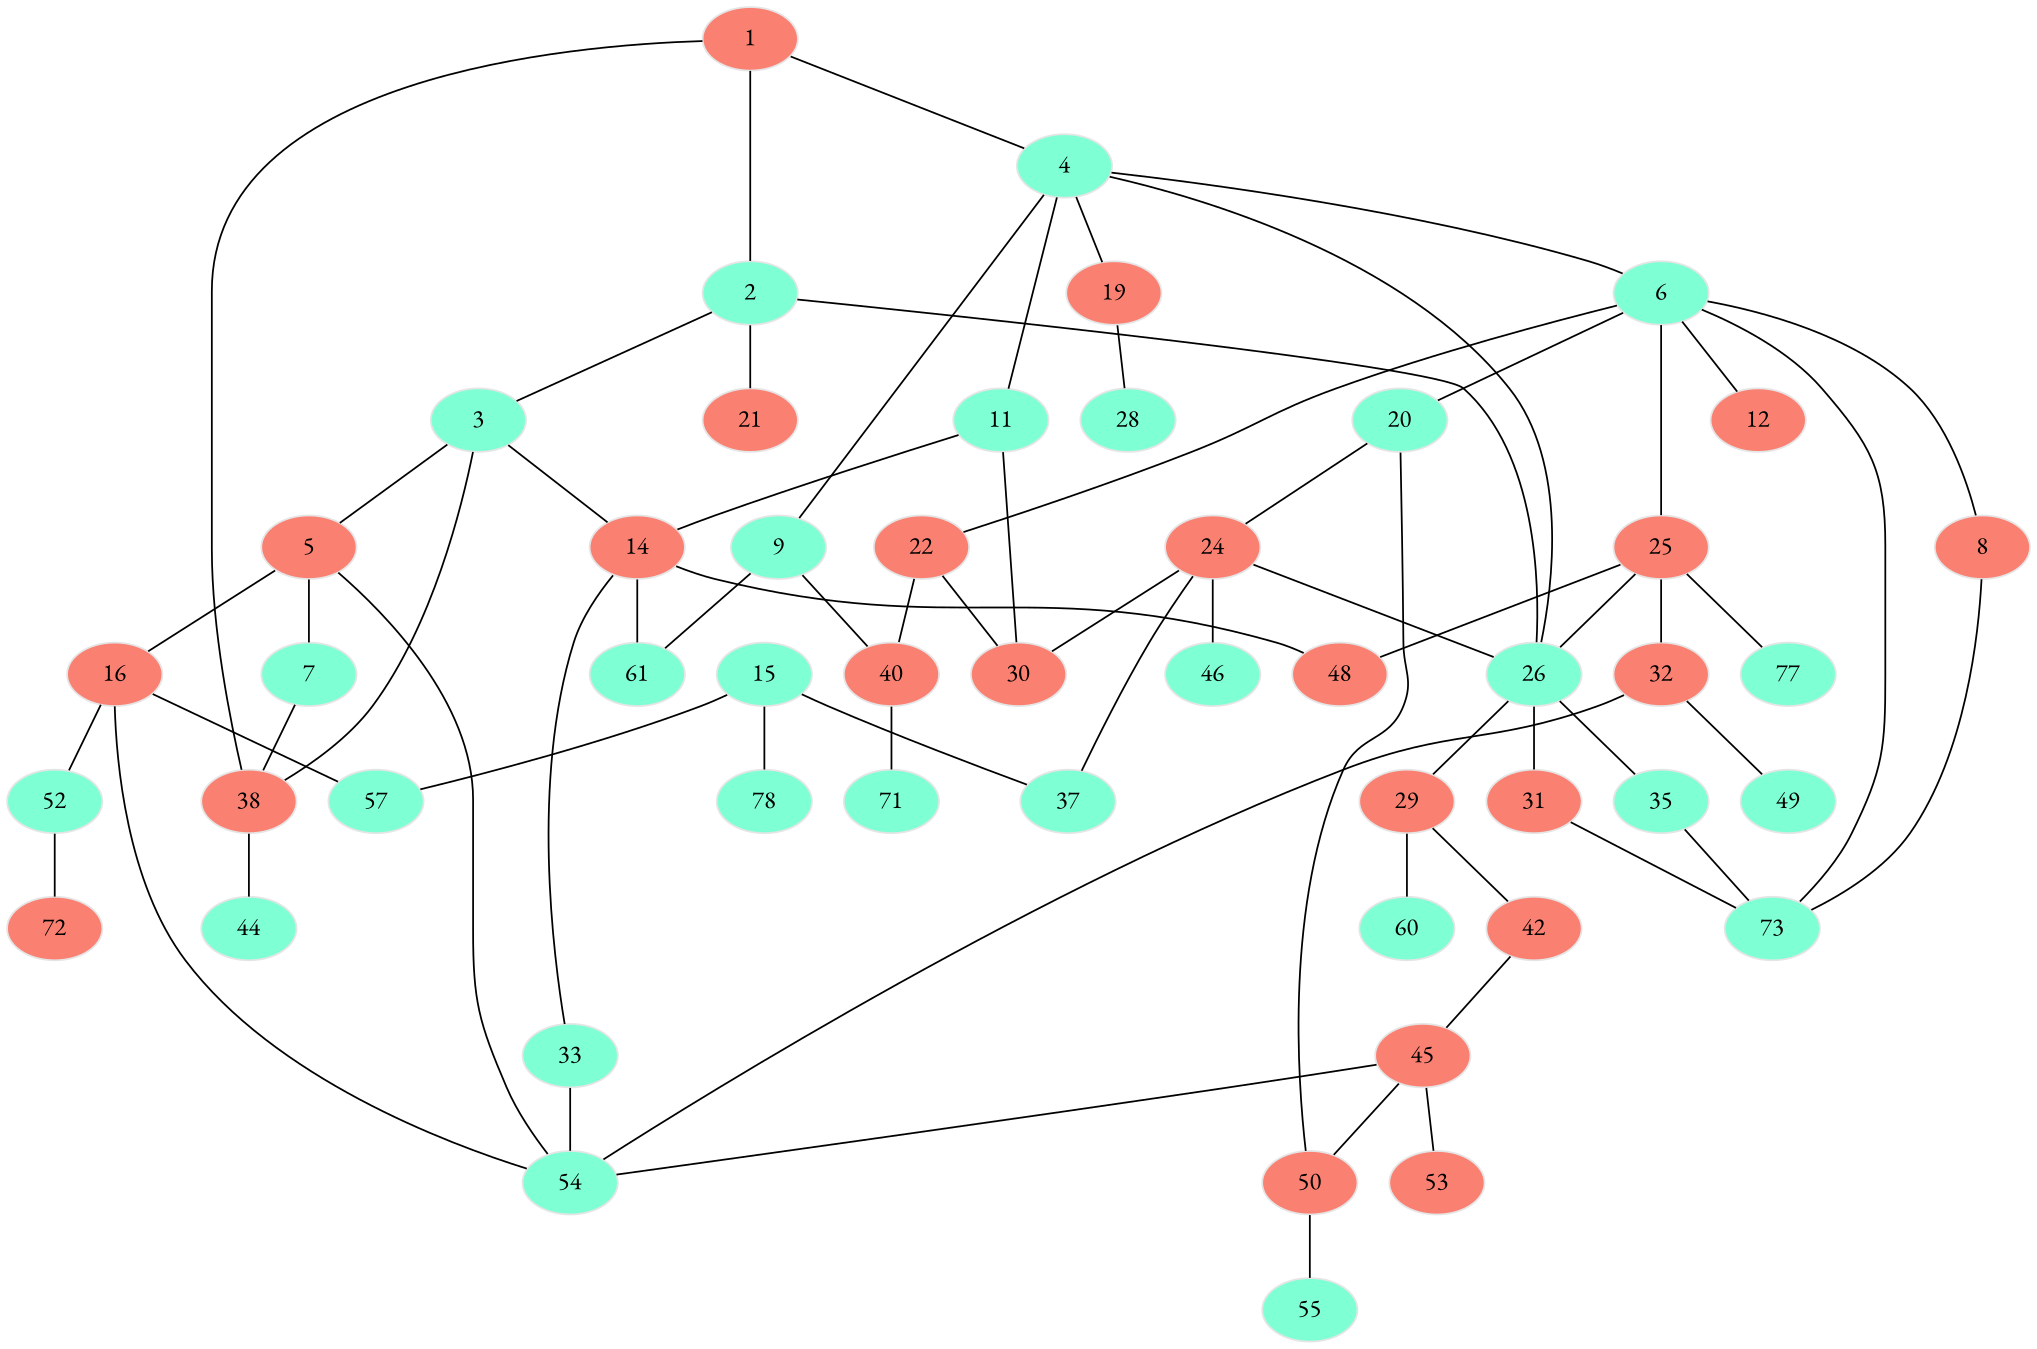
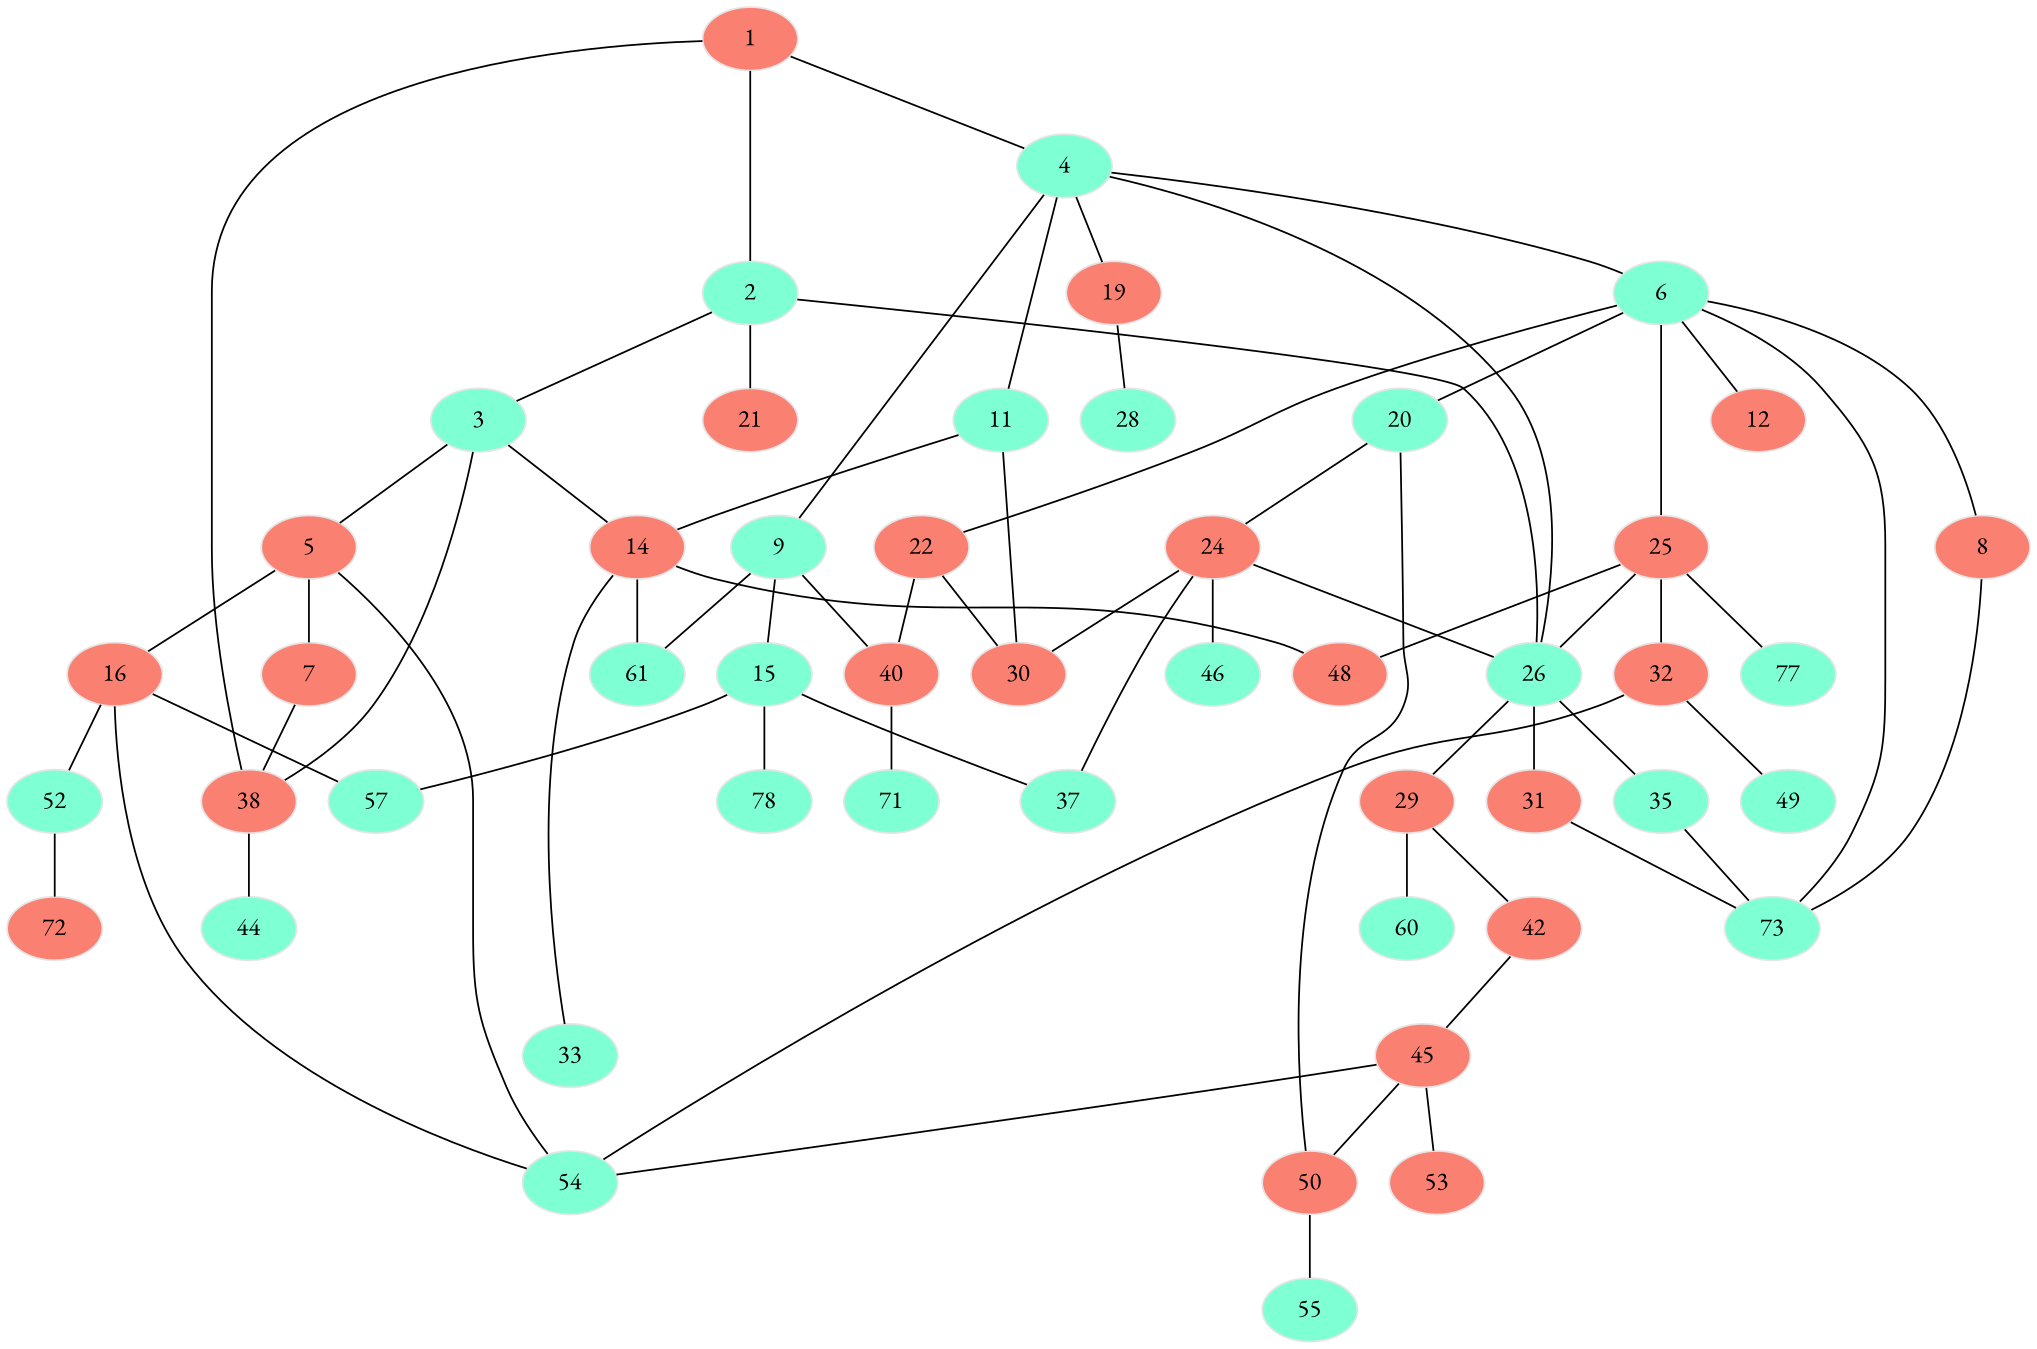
none -> (771, 611)
(309, 674) -> (309, 674)
(570, 1119) -> none
